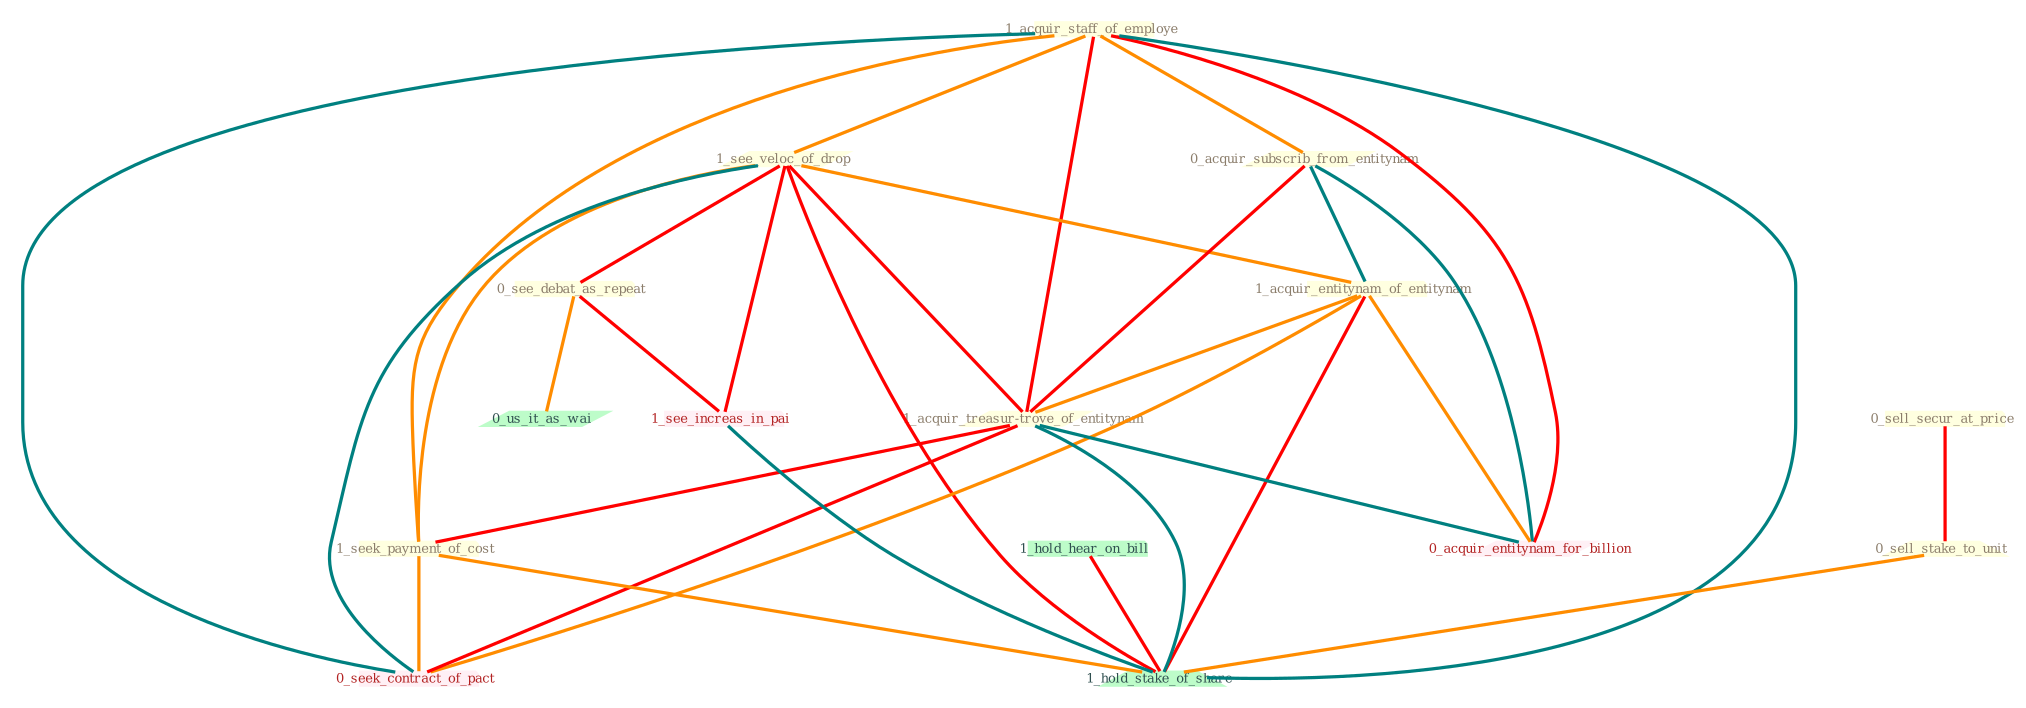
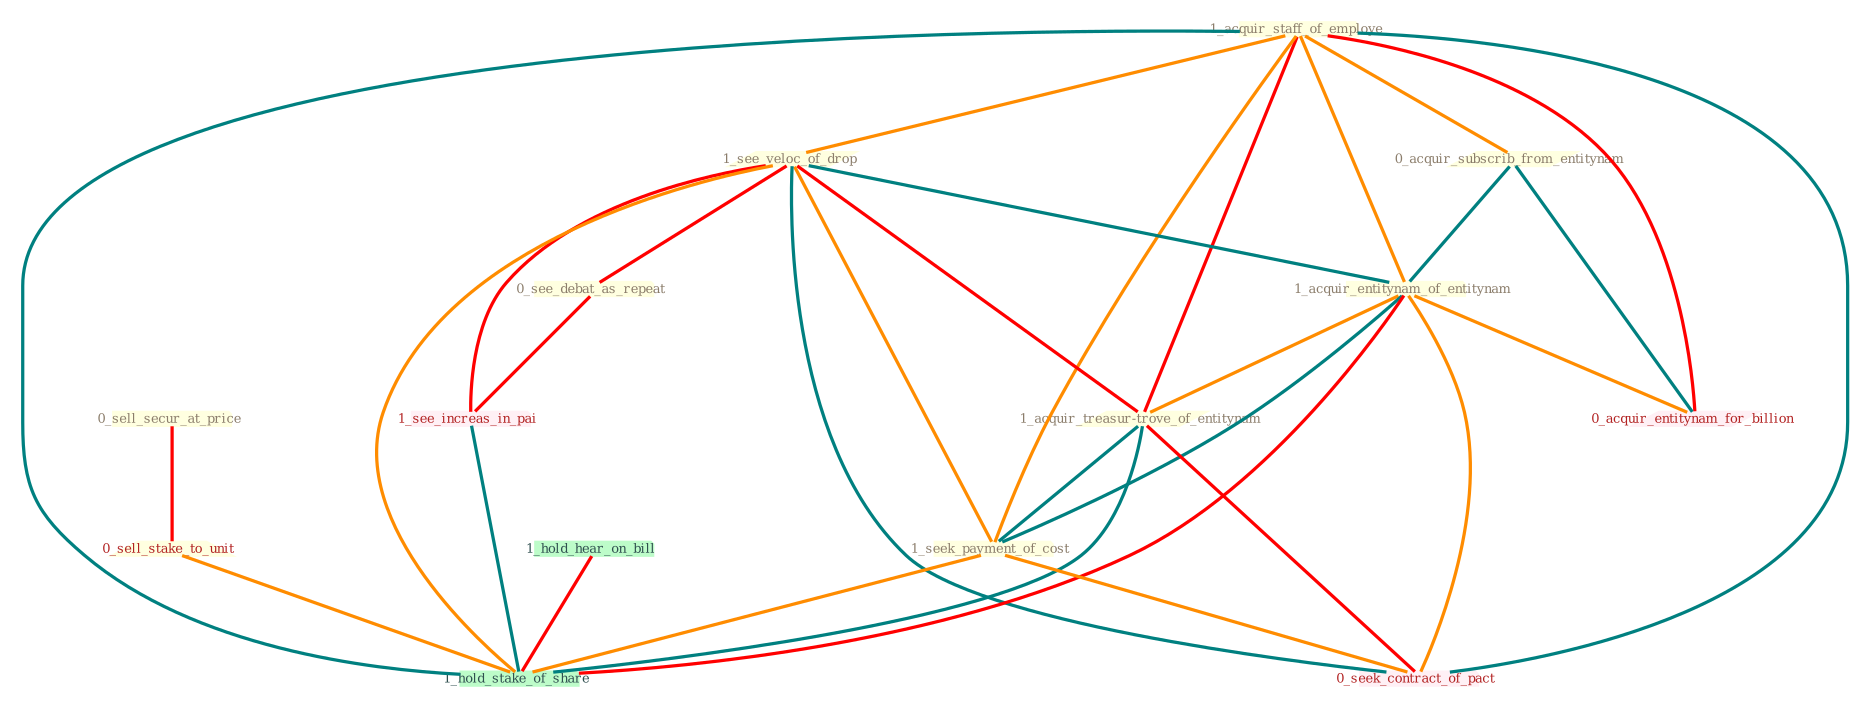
none -> (1352, 159)
(1090, 227) -> (1099, 224)
(1168, 289) -> none
(902, 413) -> (427, 338)
(546, 419) -> none
none -> (1214, 438)
(723, 484) -> (1068, 484)
(1291, 487) -> none
(1945, 549) -> (172, 549)
(1163, 679) -> (520, 679)
